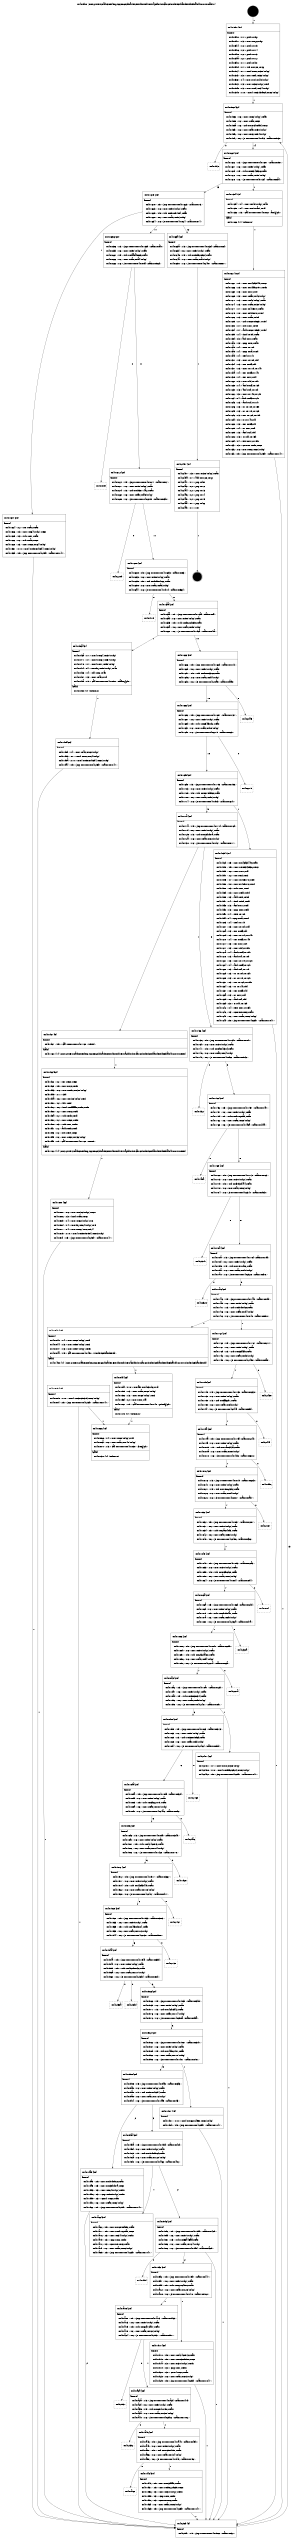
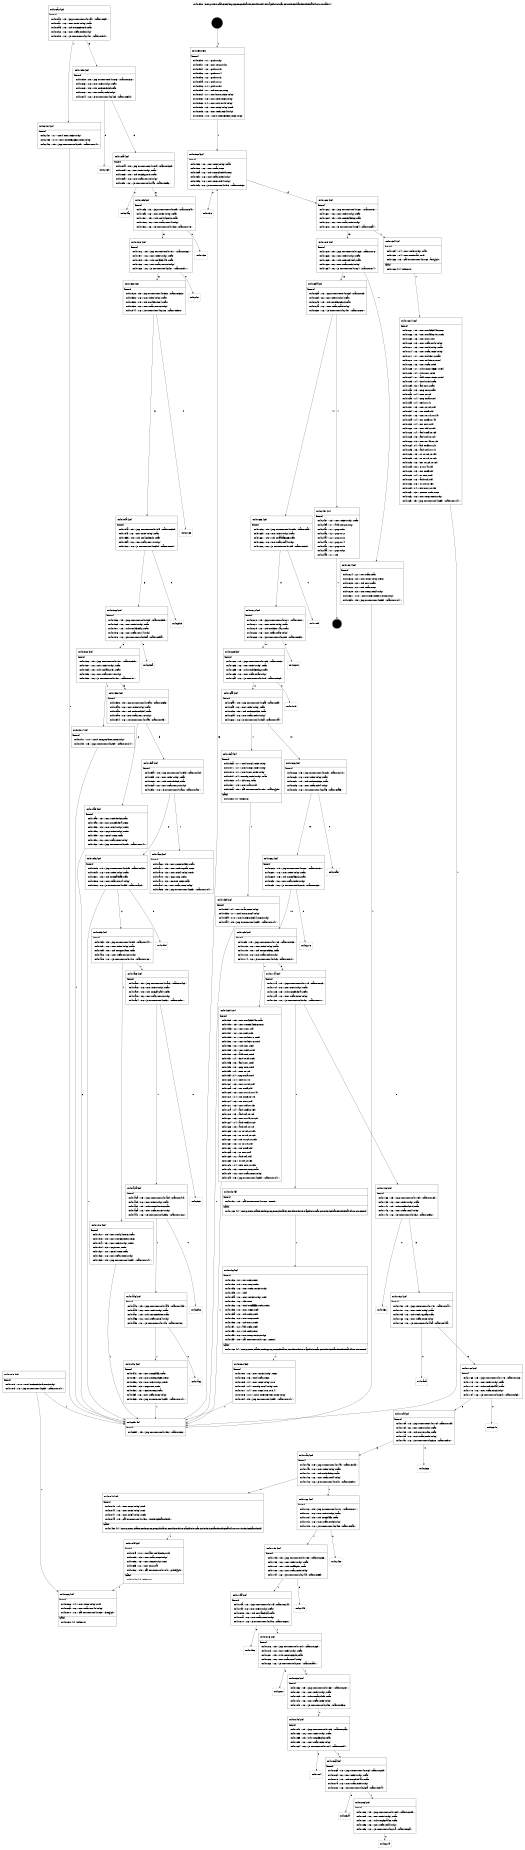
(154, 229) -> (309, 415)
(198, 1670) -> none
(122, 1990) -> (144, 651)
